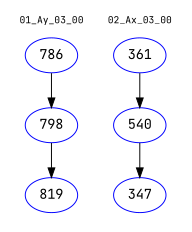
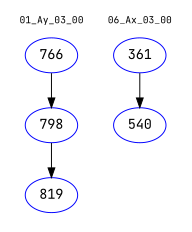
(140, 21) -> (140, 21)
(51, 55) -> (51, 55)
(140, 195) -> none
